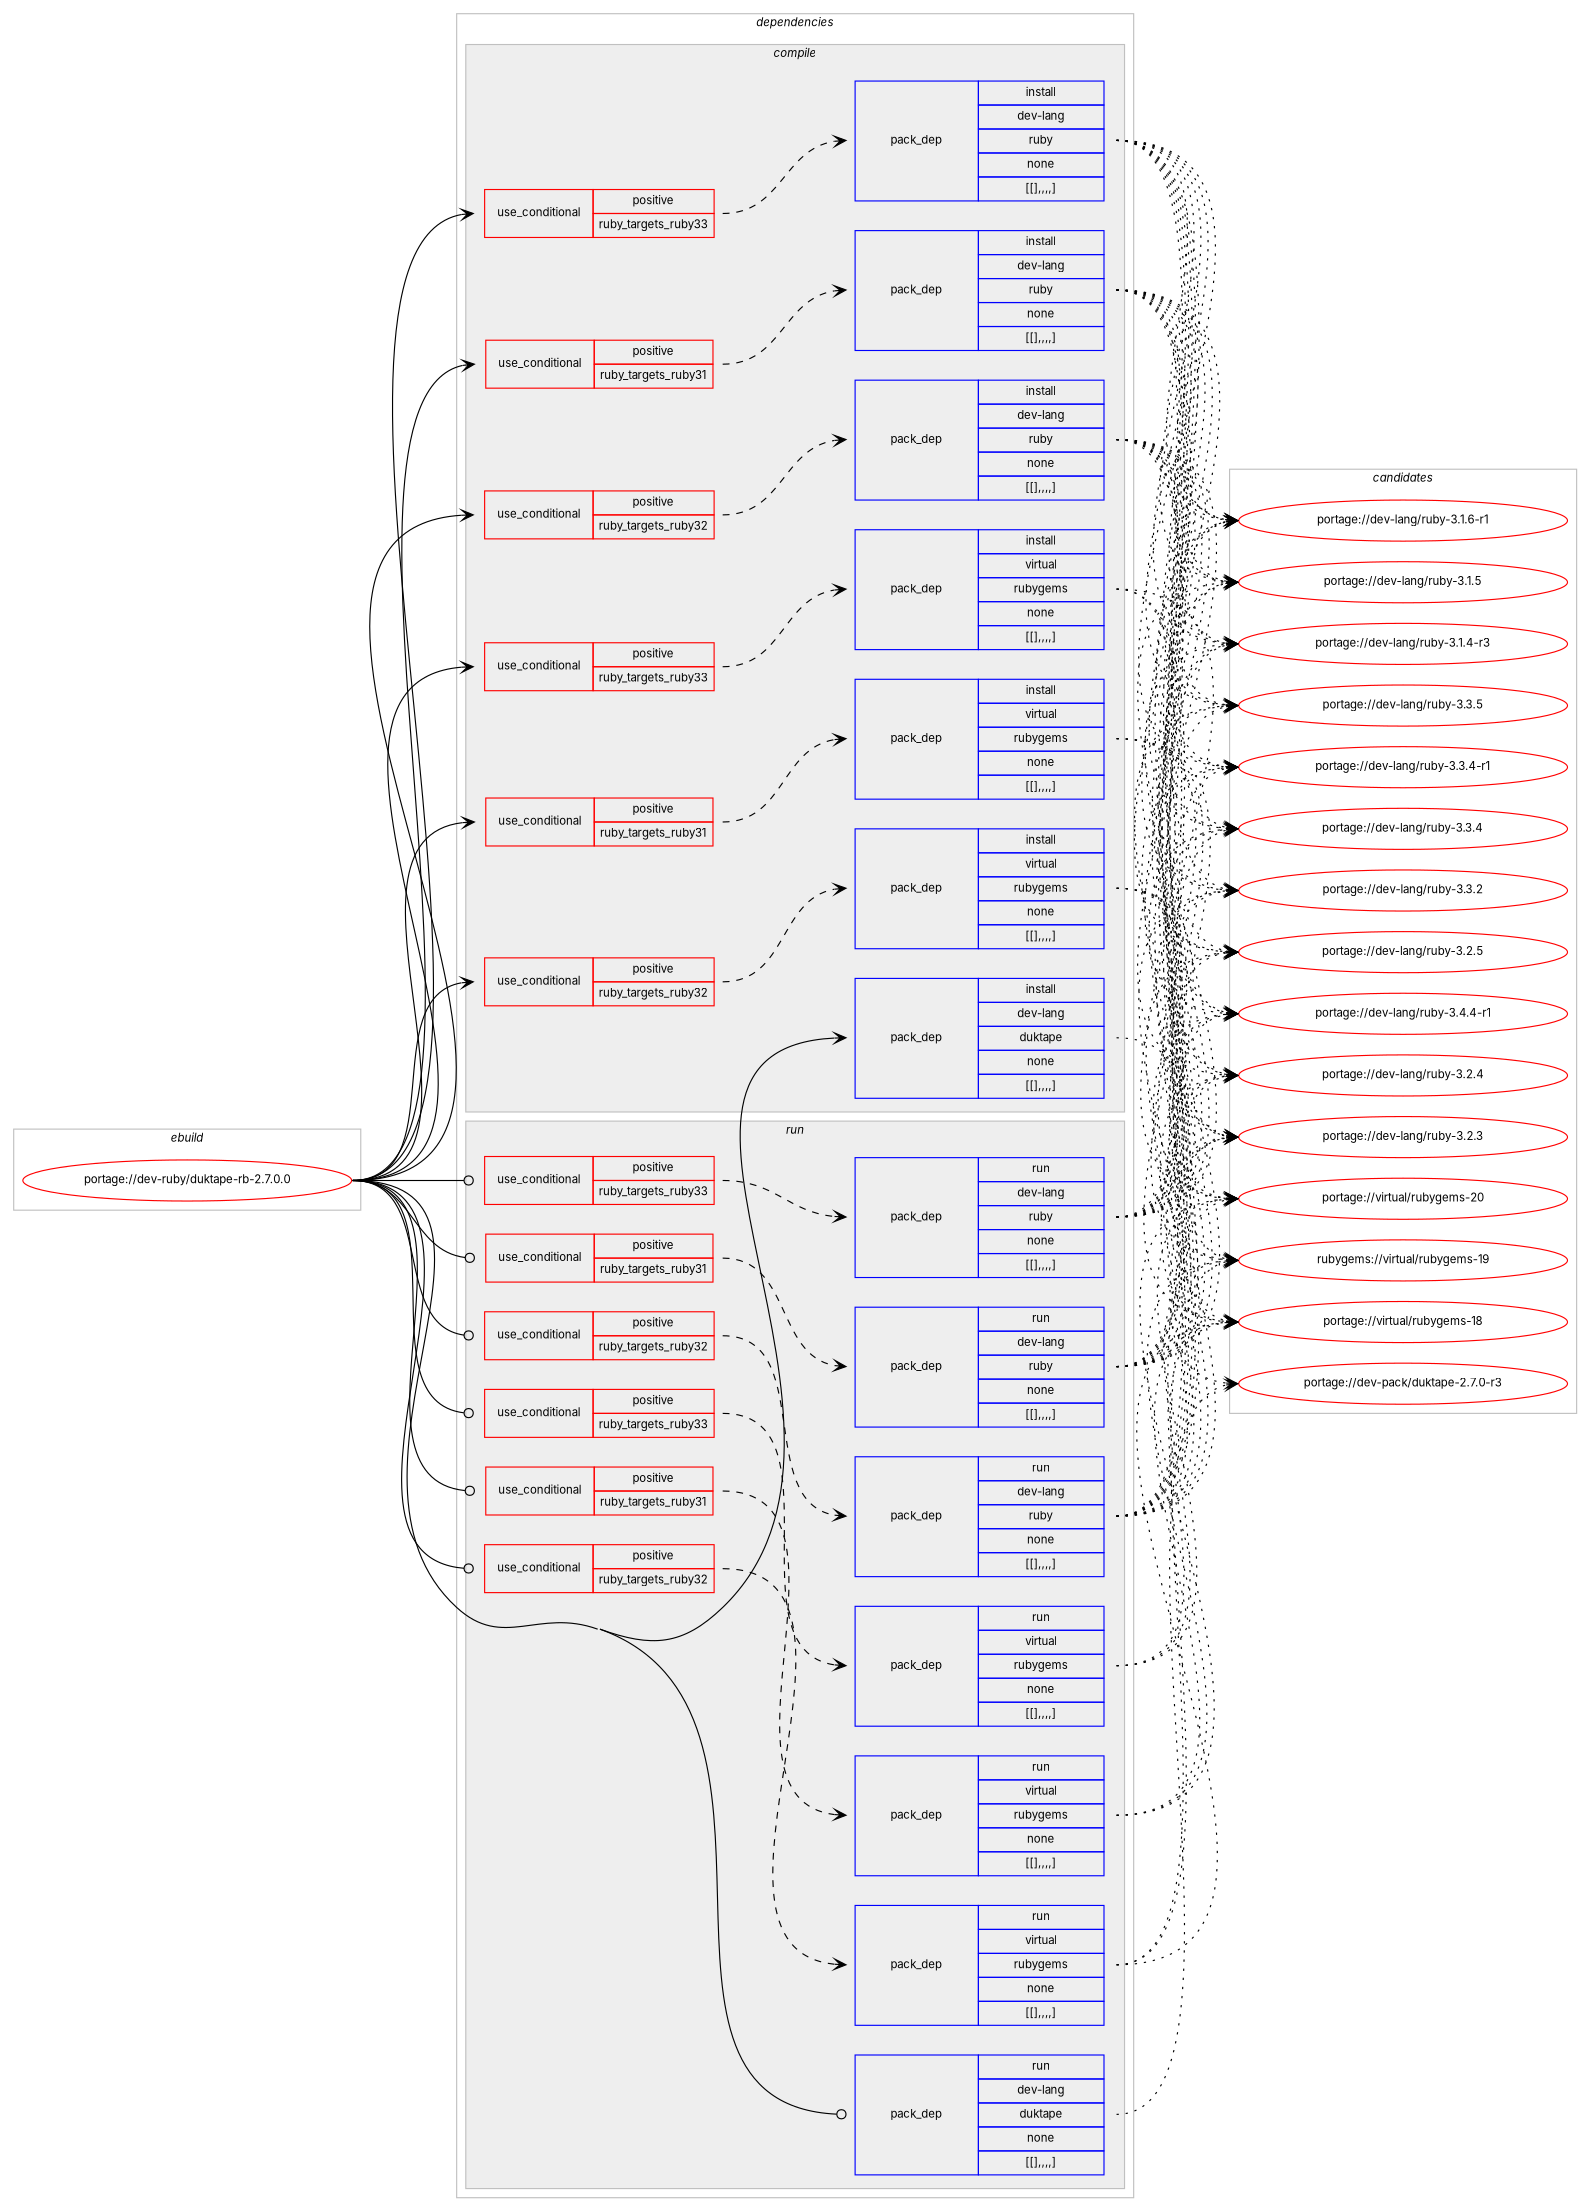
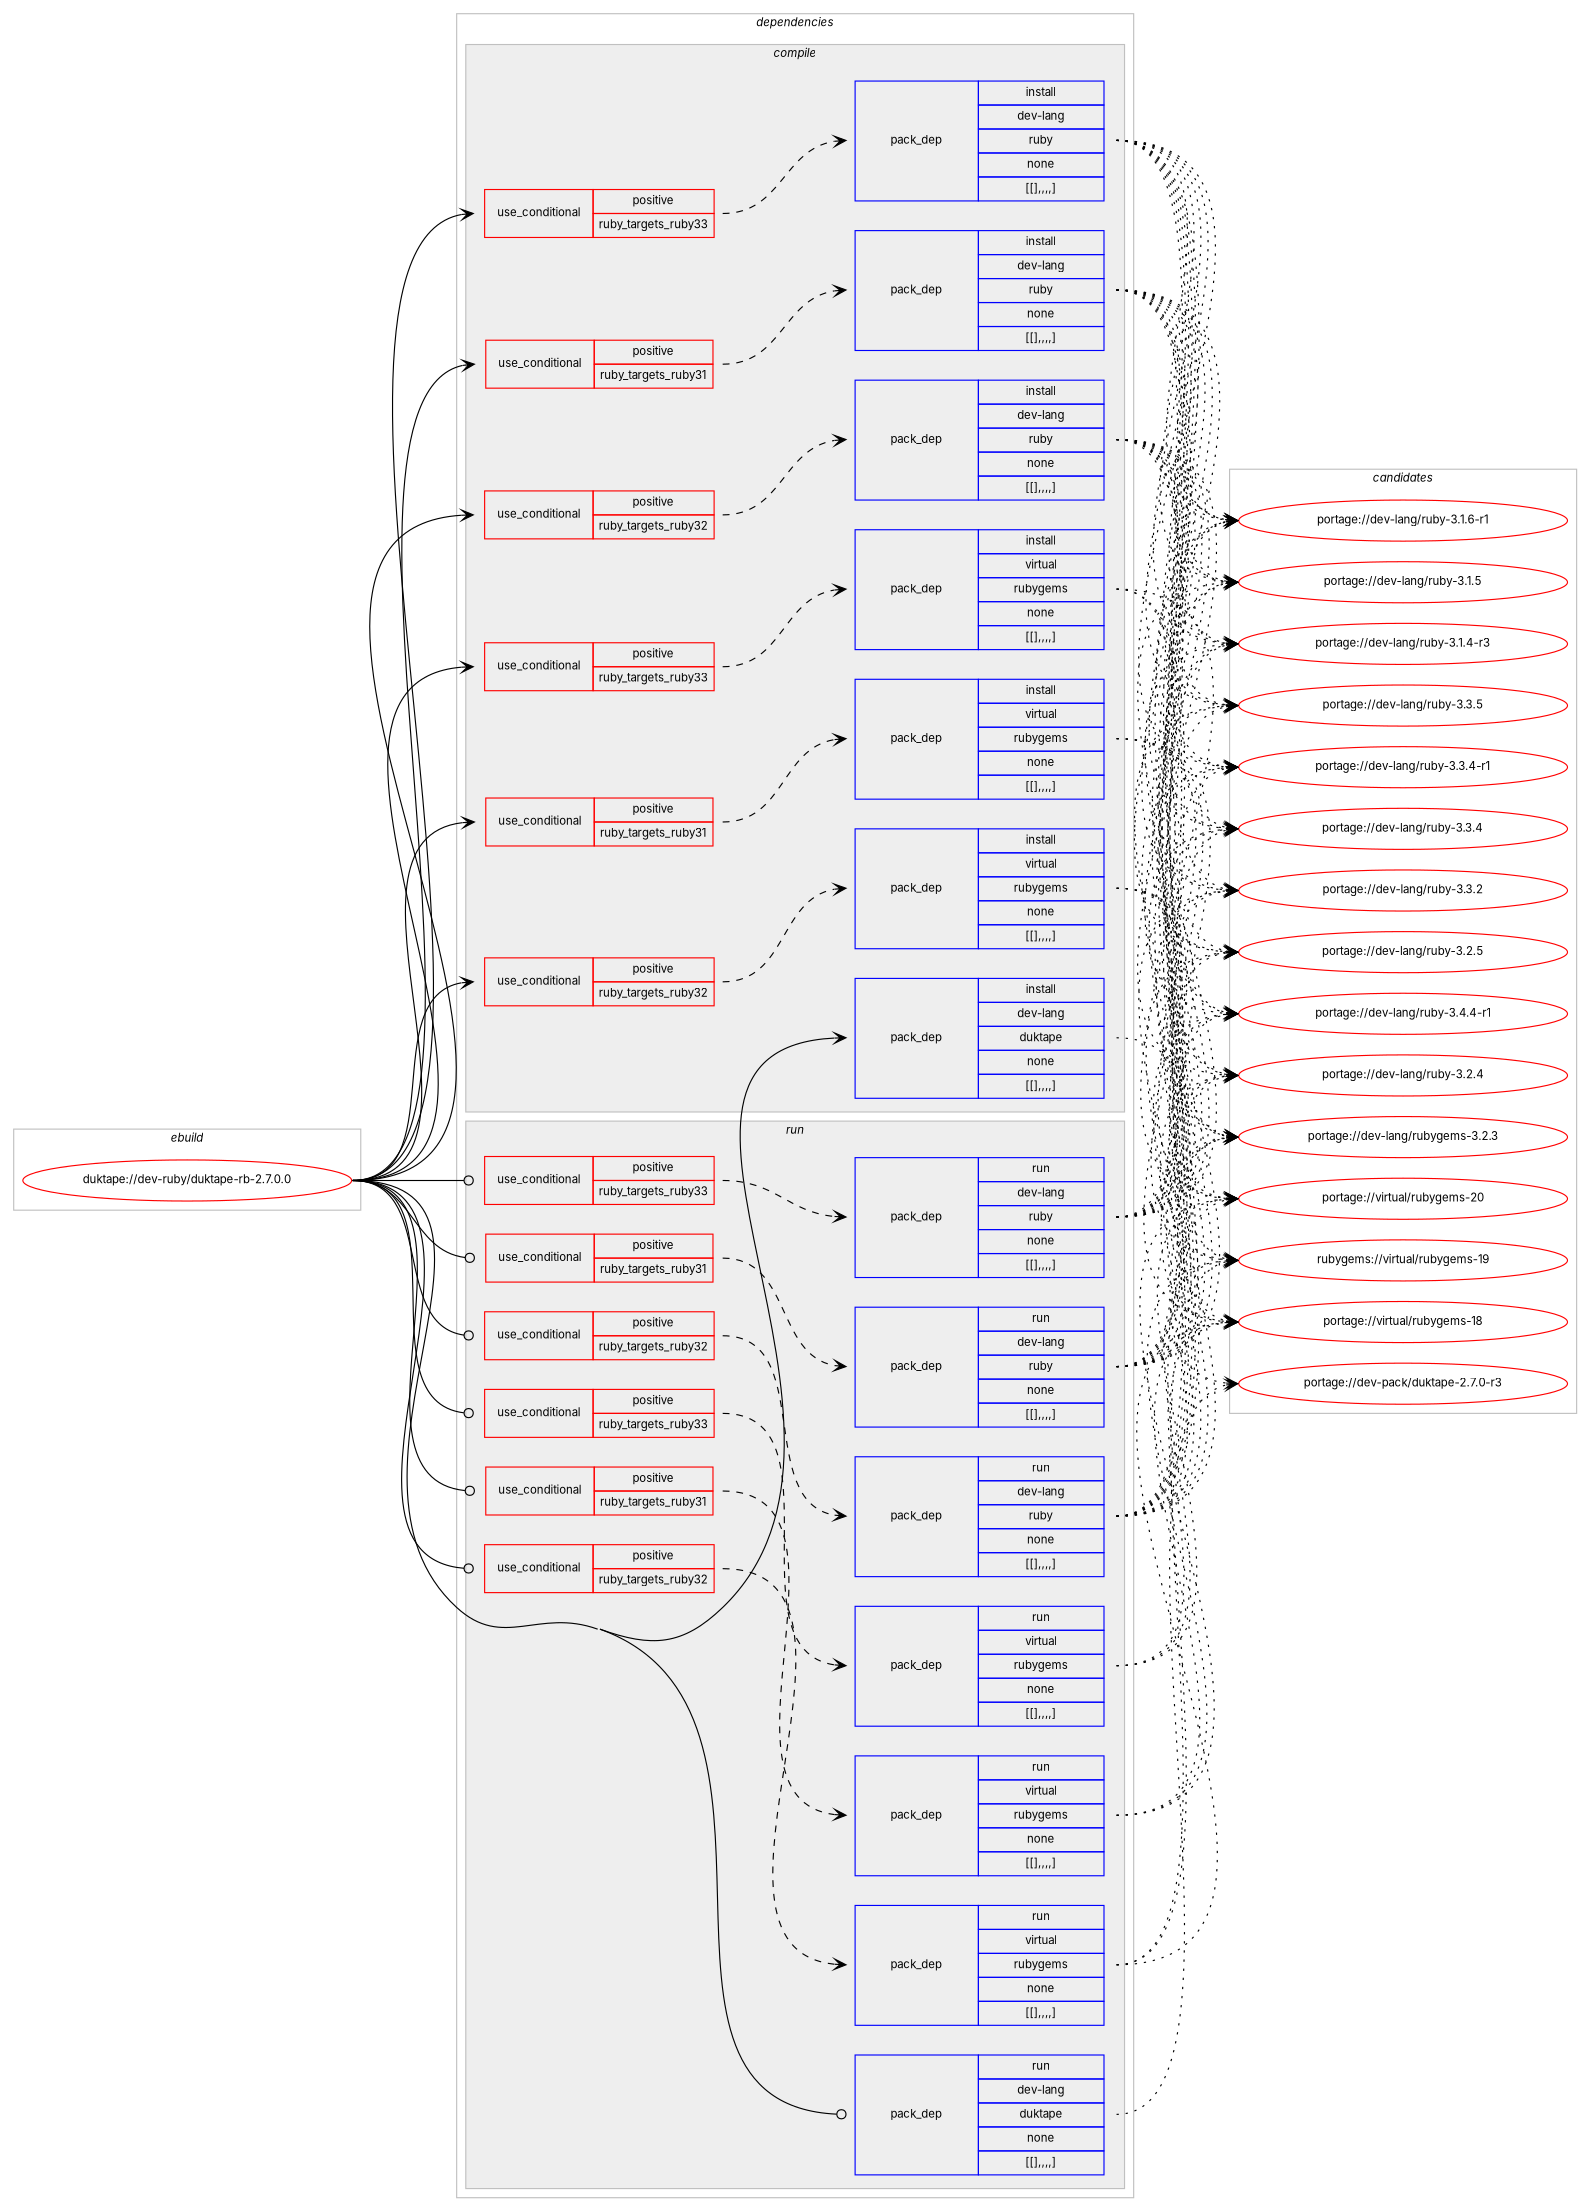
(1403, 1137) -> (1403, 1137)
(187, 1180) -> (187, 1180)
